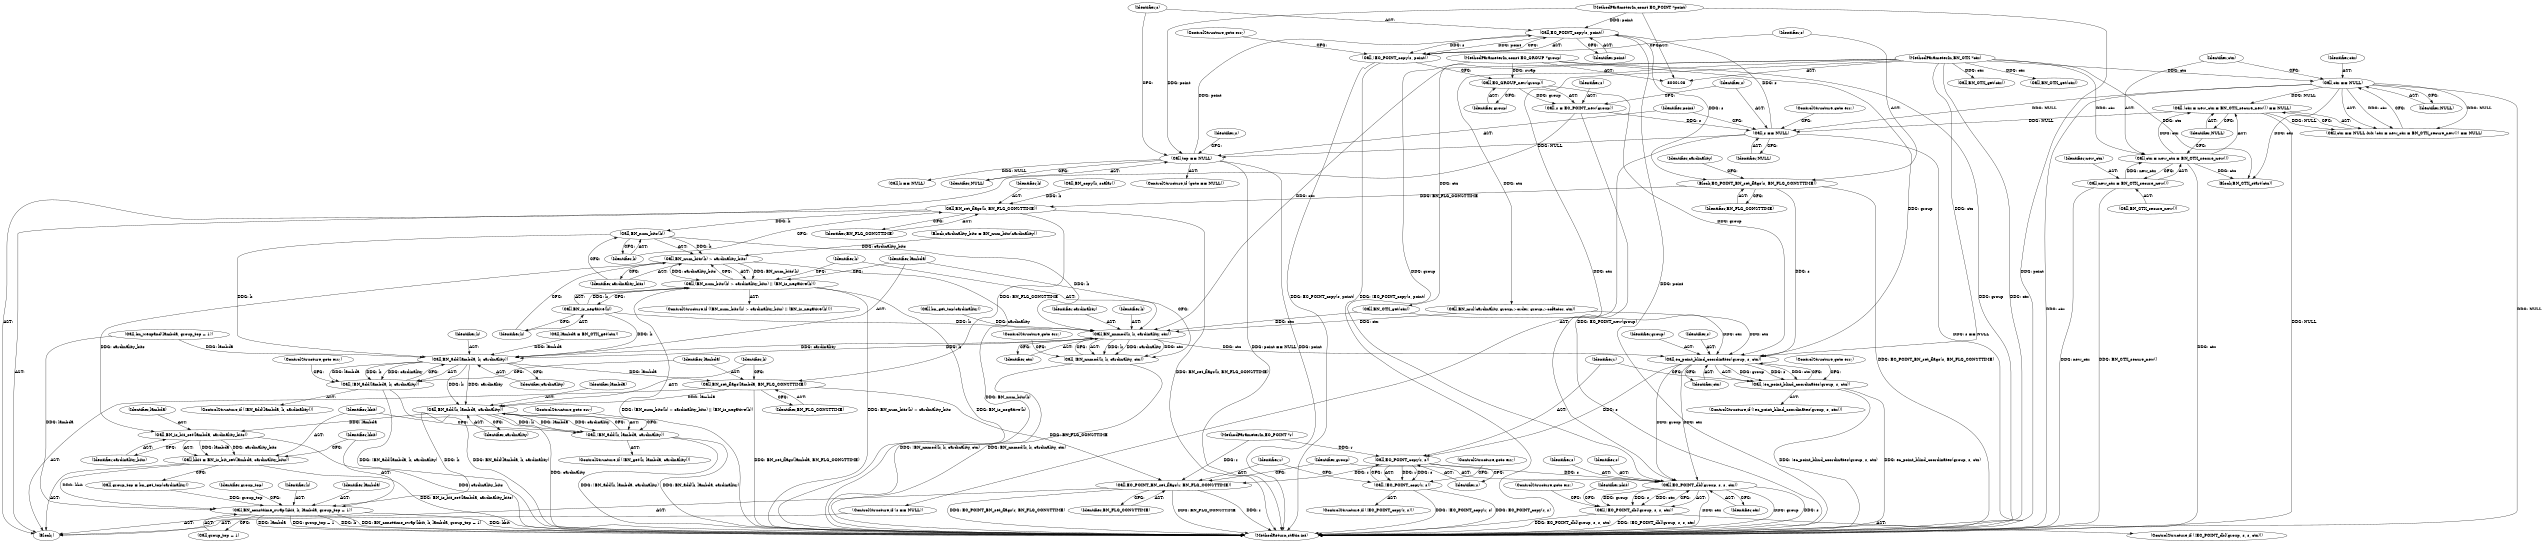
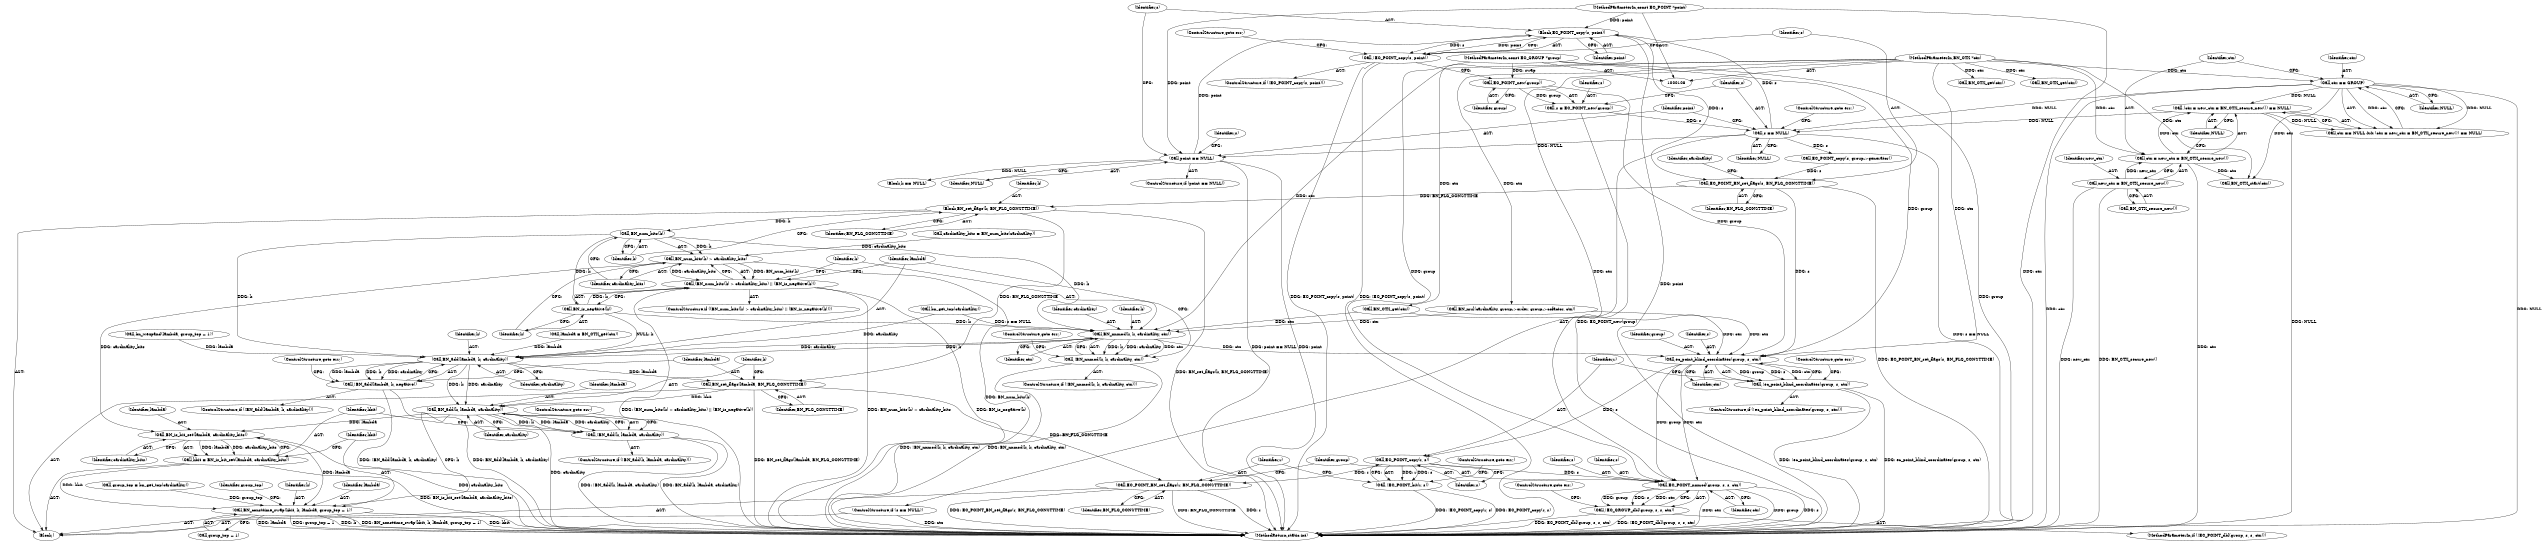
(1572, 33) -> (1572, 33)
none -> (1275, 83)
(1512, 83) -> (1512, 83)
(1676, 83) -> (1676, 83)
(2343, 83) -> (2343, 83)
(1192, 159) -> (1192, 159)
none -> (1847, 159)
(907, 184) -> (907, 184)
(1089, 184) -> none
(1185, 184) -> (1185, 184)
(1757, 184) -> (1757, 184)
(2246, 184) -> (2246, 184)
none -> (2128, 196)
(827, 208) -> none
(991, 209) -> (991, 209)
(984, 234) -> (984, 234)
none -> (579, 260)
(2032, 272) -> (2032, 272)
(1013, 322) -> (1013, 322)
(645, 335) -> (645, 335)
none -> (729, 342)
(380, 385) -> (380, 385)
none -> (1080, 385)
(701, 397) -> (701, 397)
(1257, 435) -> none
(452, 460) -> (452, 460)
(635, 460) -> (635, 460)
(192, 472) -> (276, 444)
(41, 475) -> (313, 457)
(1402, 485) -> (1402, 485)
(1613, 485) -> none
(1700, 485) -> (1700, 485)
(1368, 510) -> none
(1634, 510) -> (1634, 510)
(1996, 524) -> (1068, 532)
(2207, 536) -> (2207, 536)
